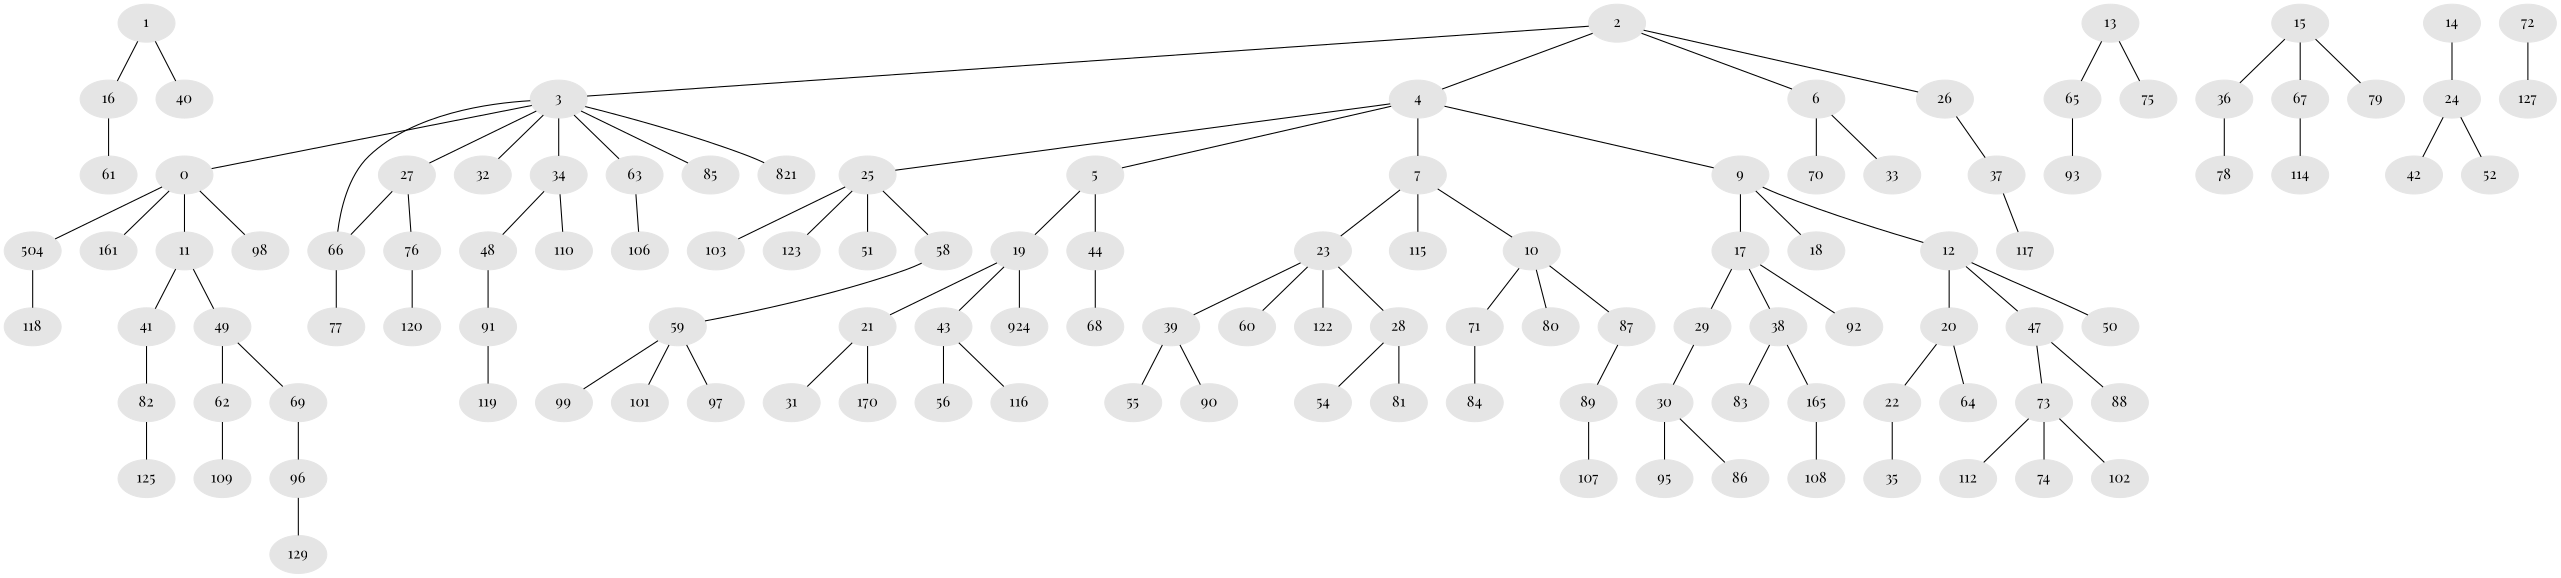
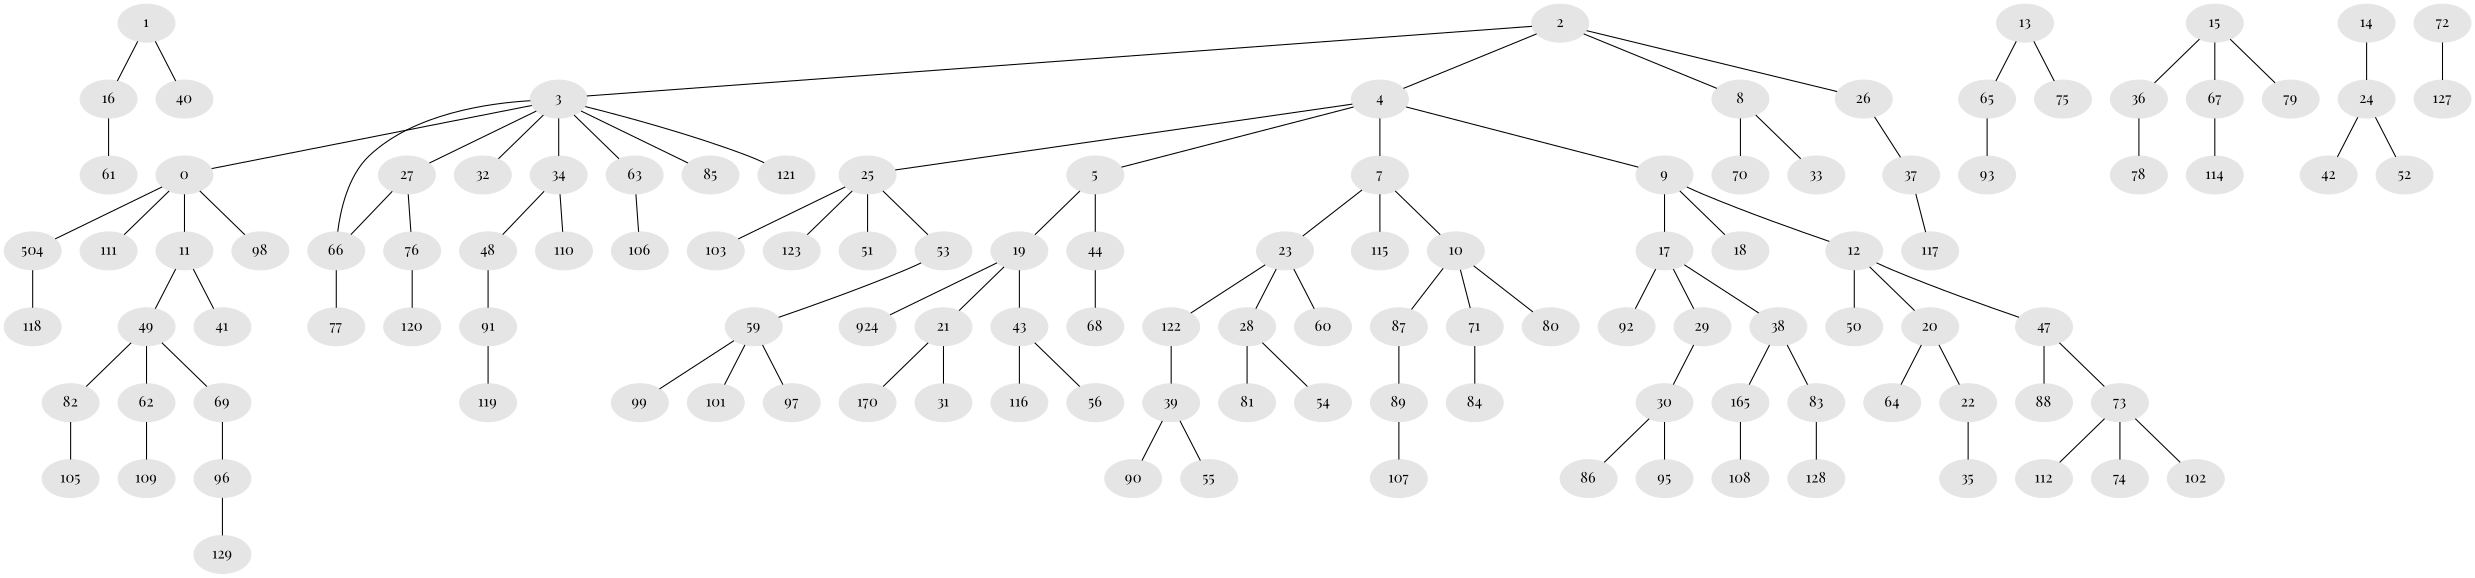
(1816, 99) -> (1740, 99)
(786, 175) -> (786, 175)
(109, 251) -> (109, 251)
(943, 251) -> (943, 251)
(1247, 289) -> (1171, 365)
(147, 365) -> (109, 365)
(147, 479) -> (71, 479)
none -> (1816, 479)
